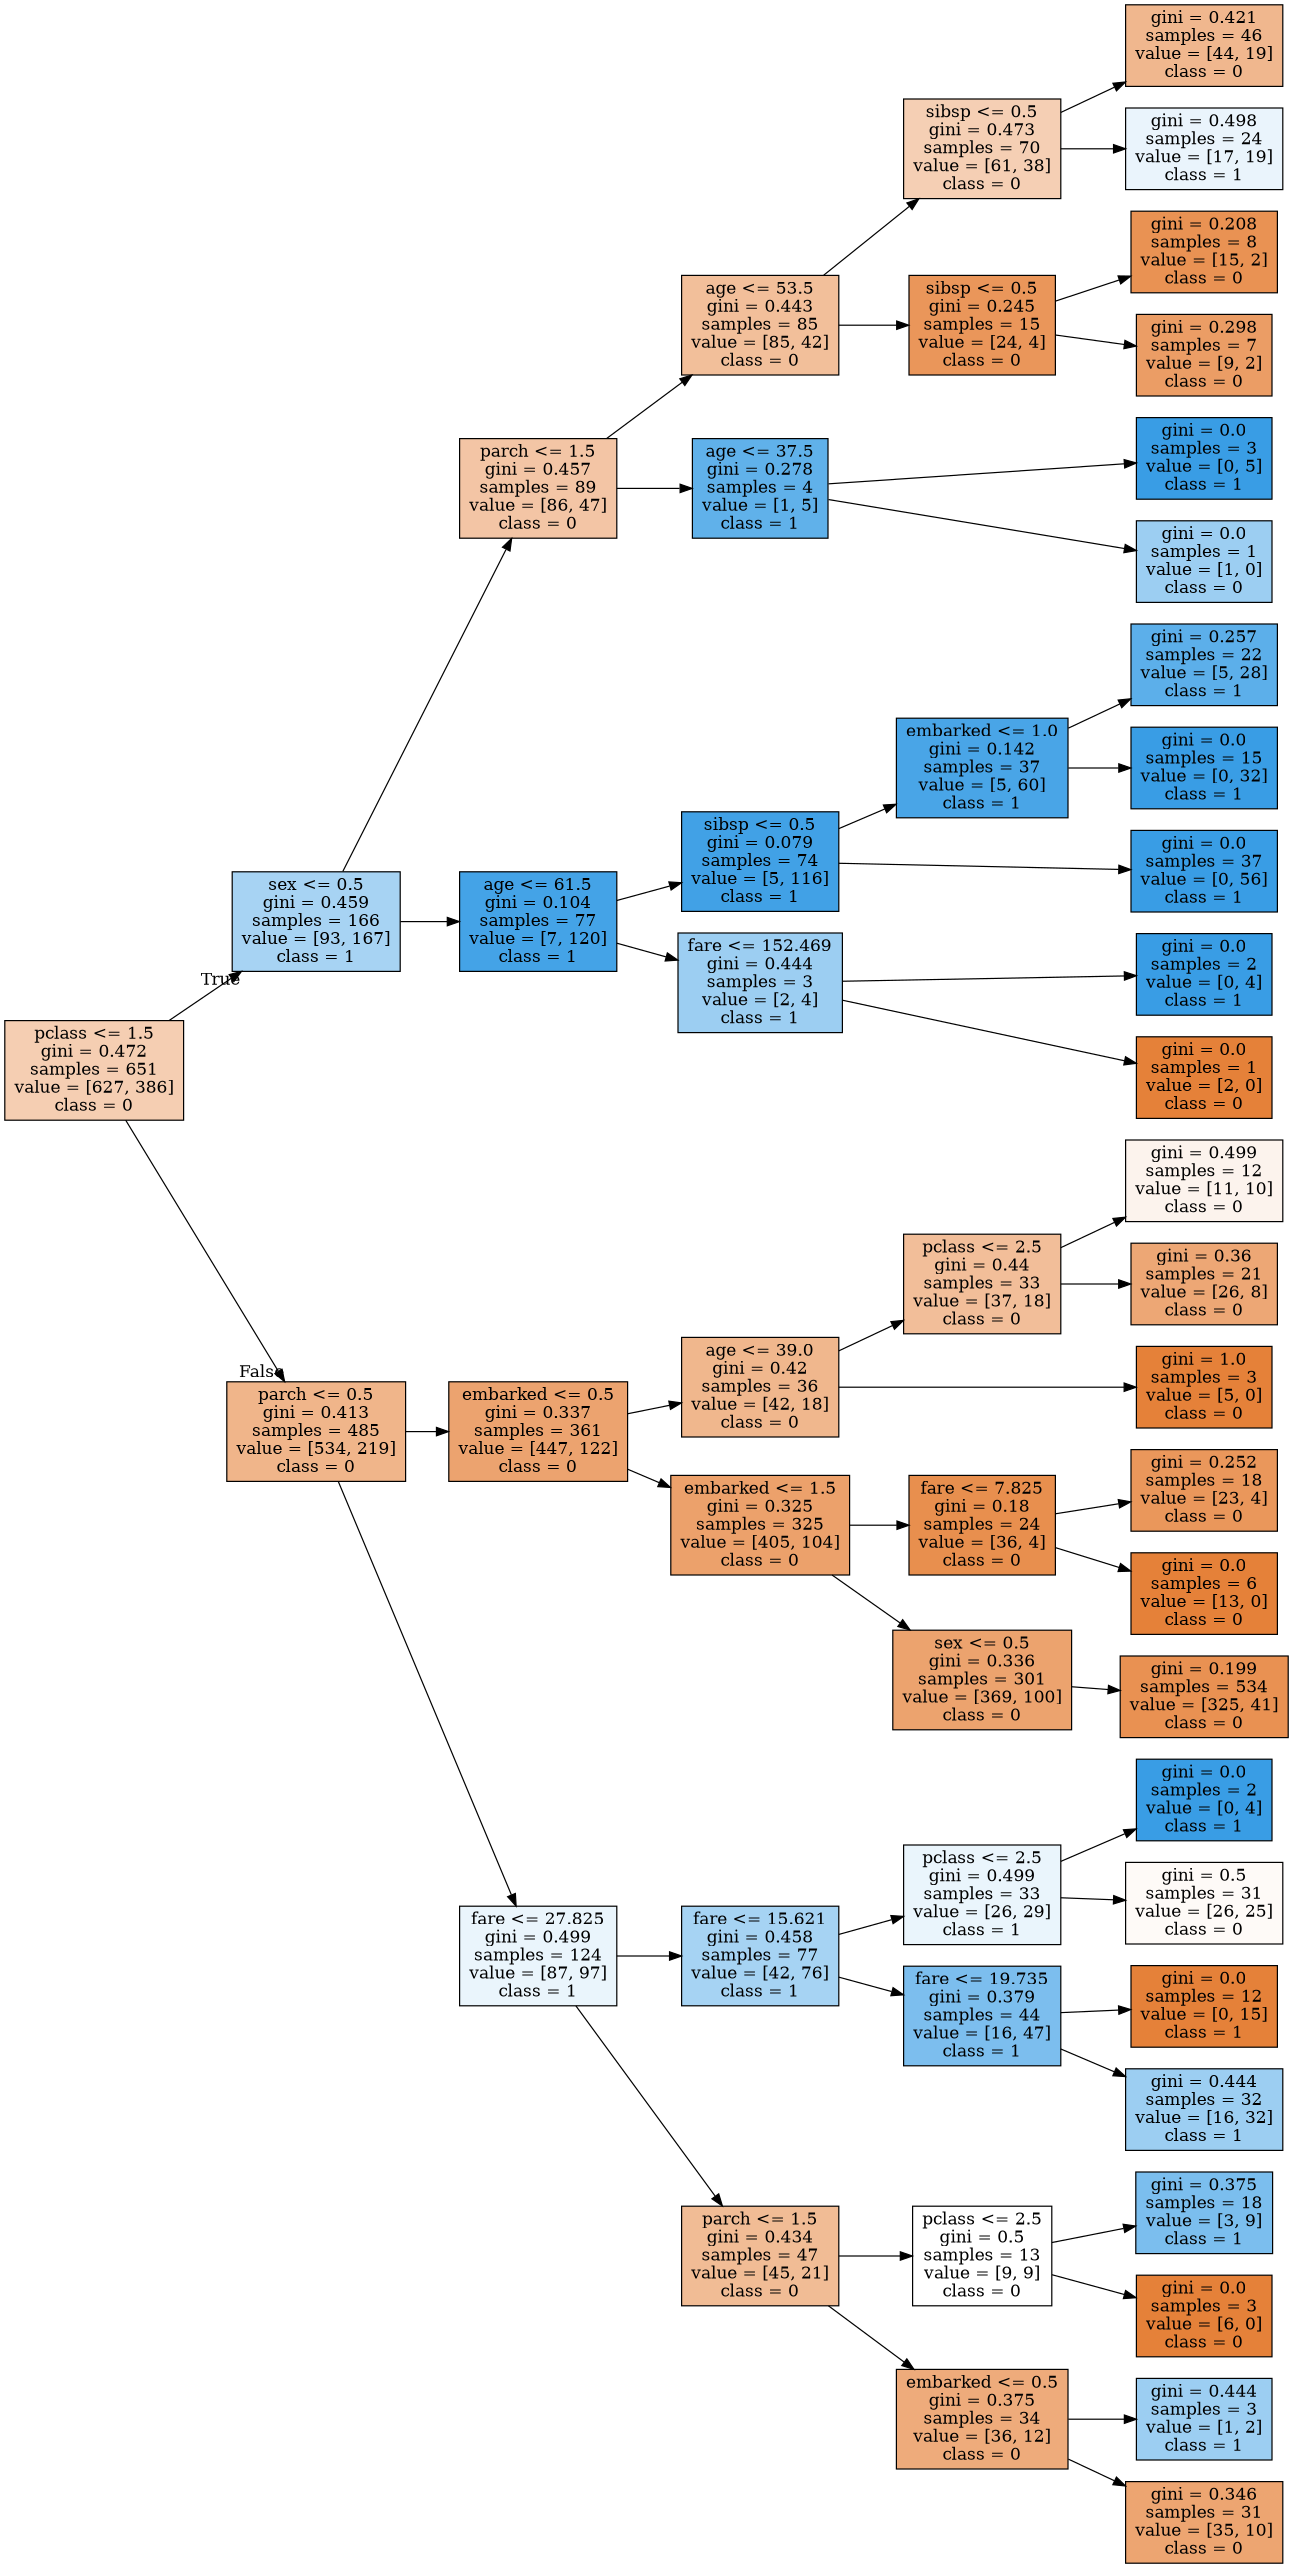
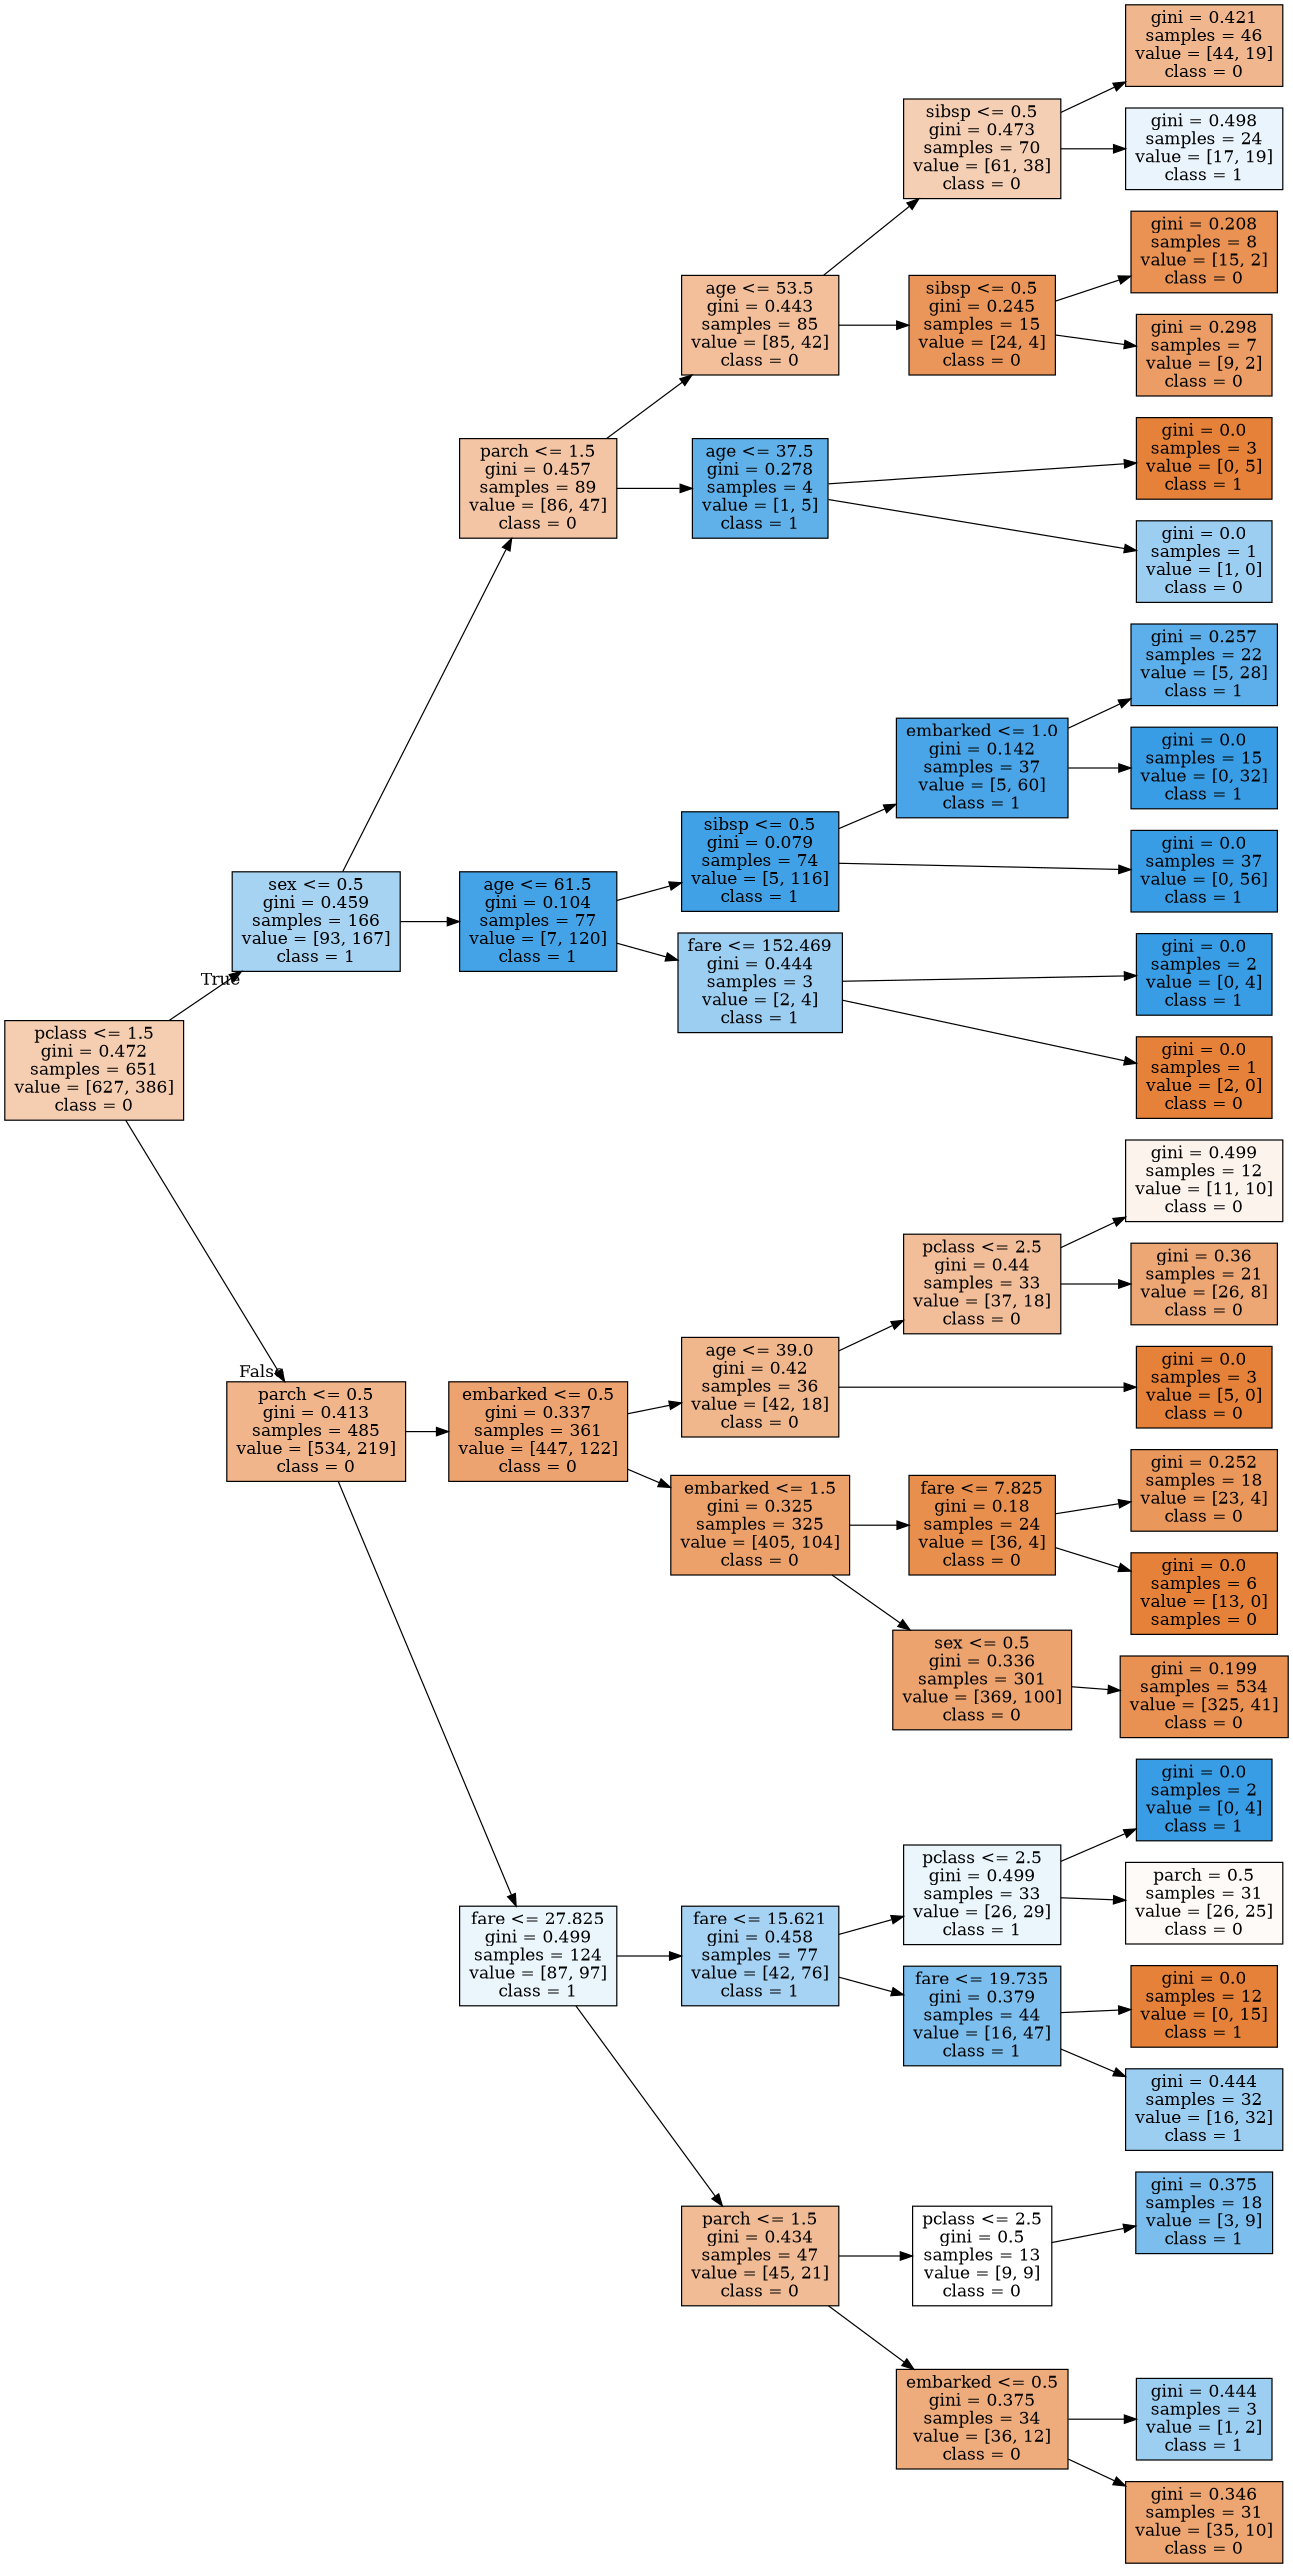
(1204, 458) -> (1204, 458)
(1204, 1387) -> (1204, 1387)
(1204, 1594) -> (1204, 1594)
(1204, 1903) -> (1204, 1903)
(1204, 2316) -> none
